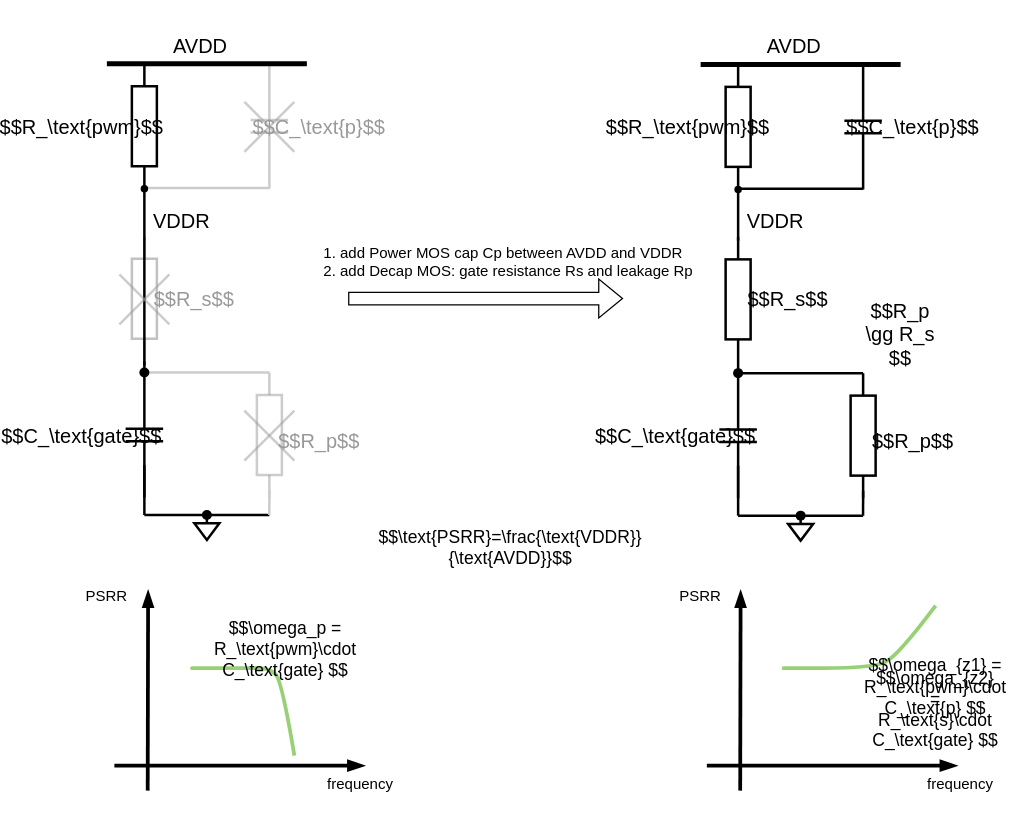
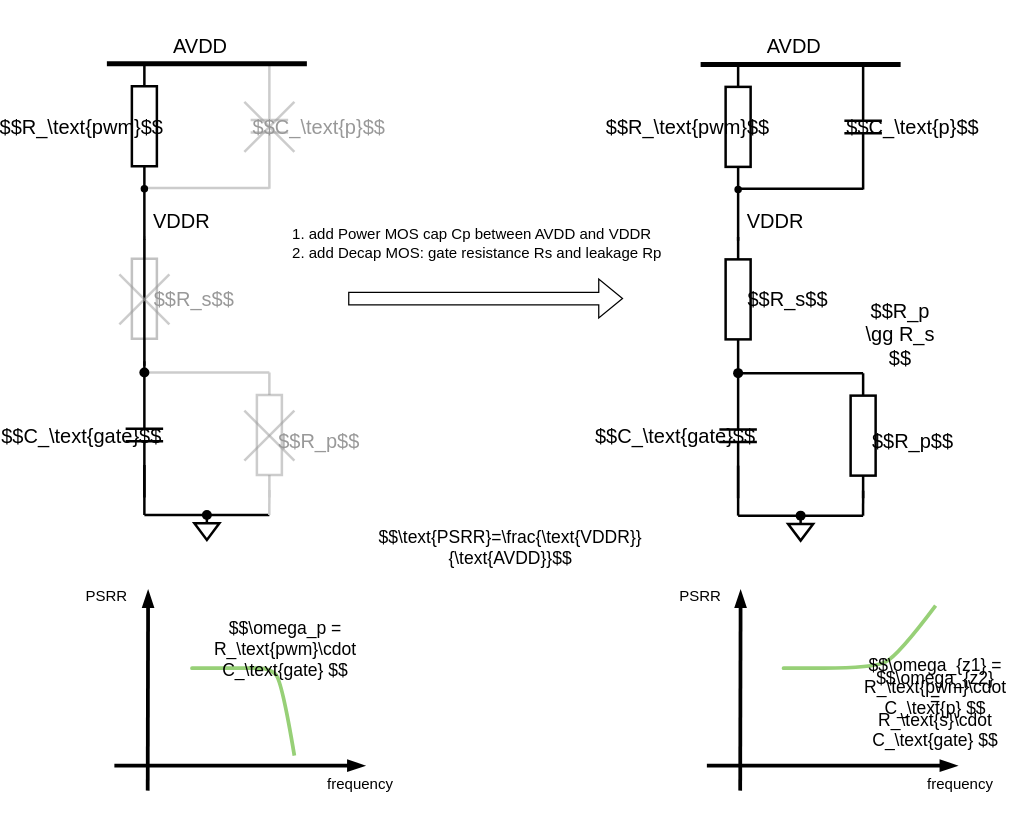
(494, 262) -> (463, 243)
